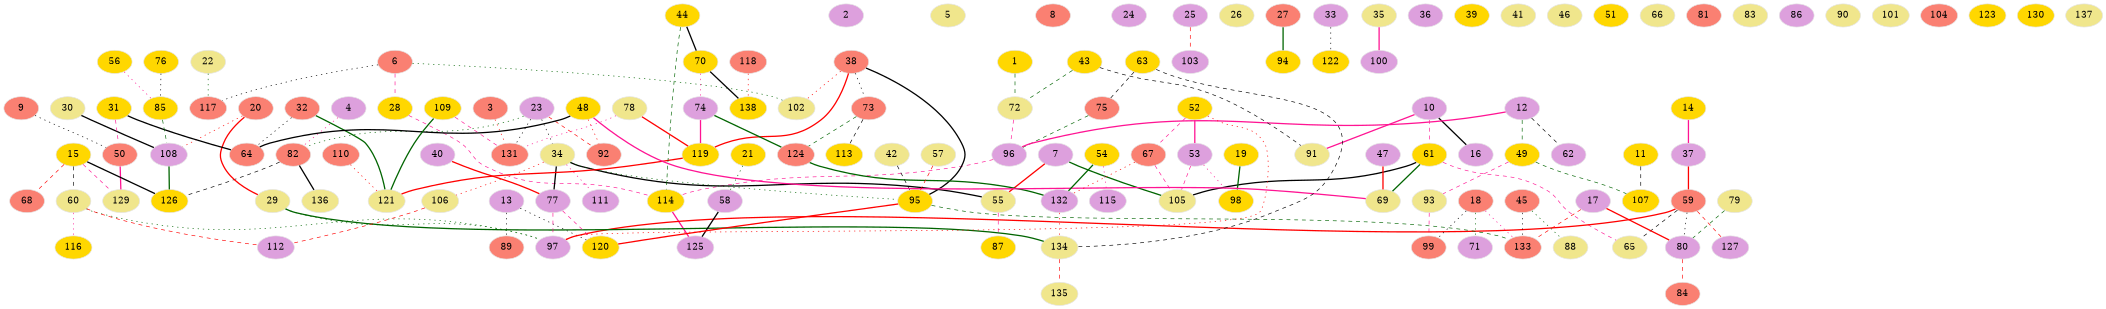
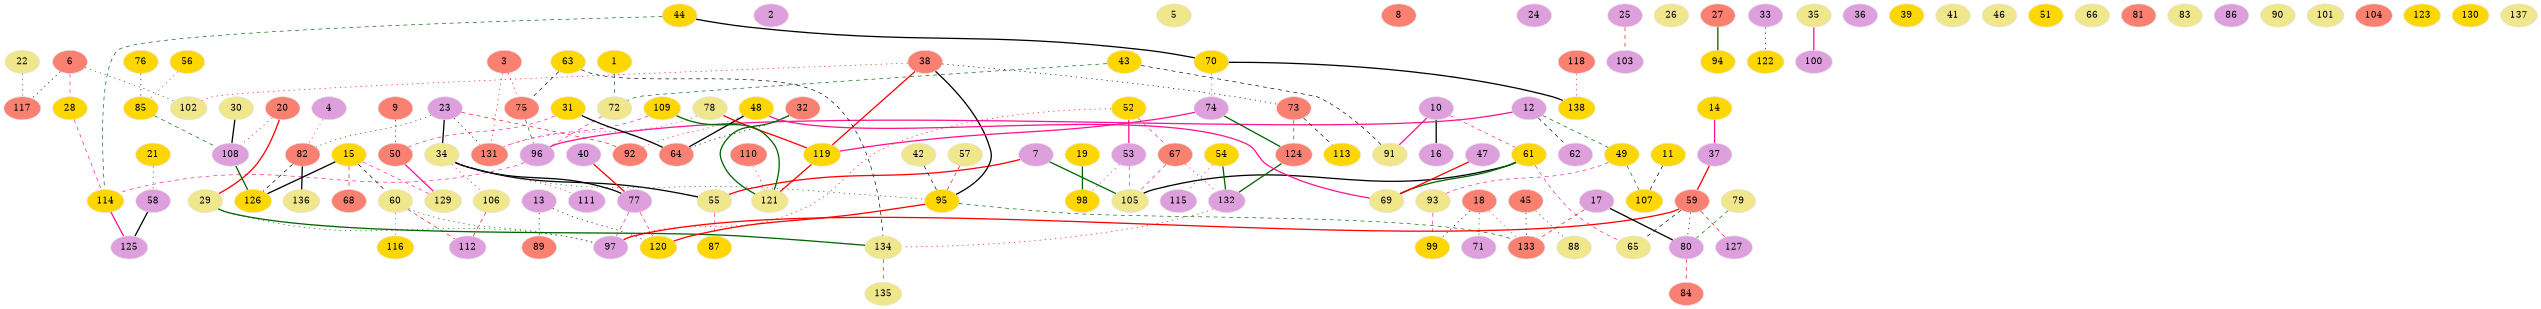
none -> (513, 85)
(547, 132) -> (443, 132)
(1638, 224) -> (1641, 224)
(1429, 247) -> (1432, 247)
